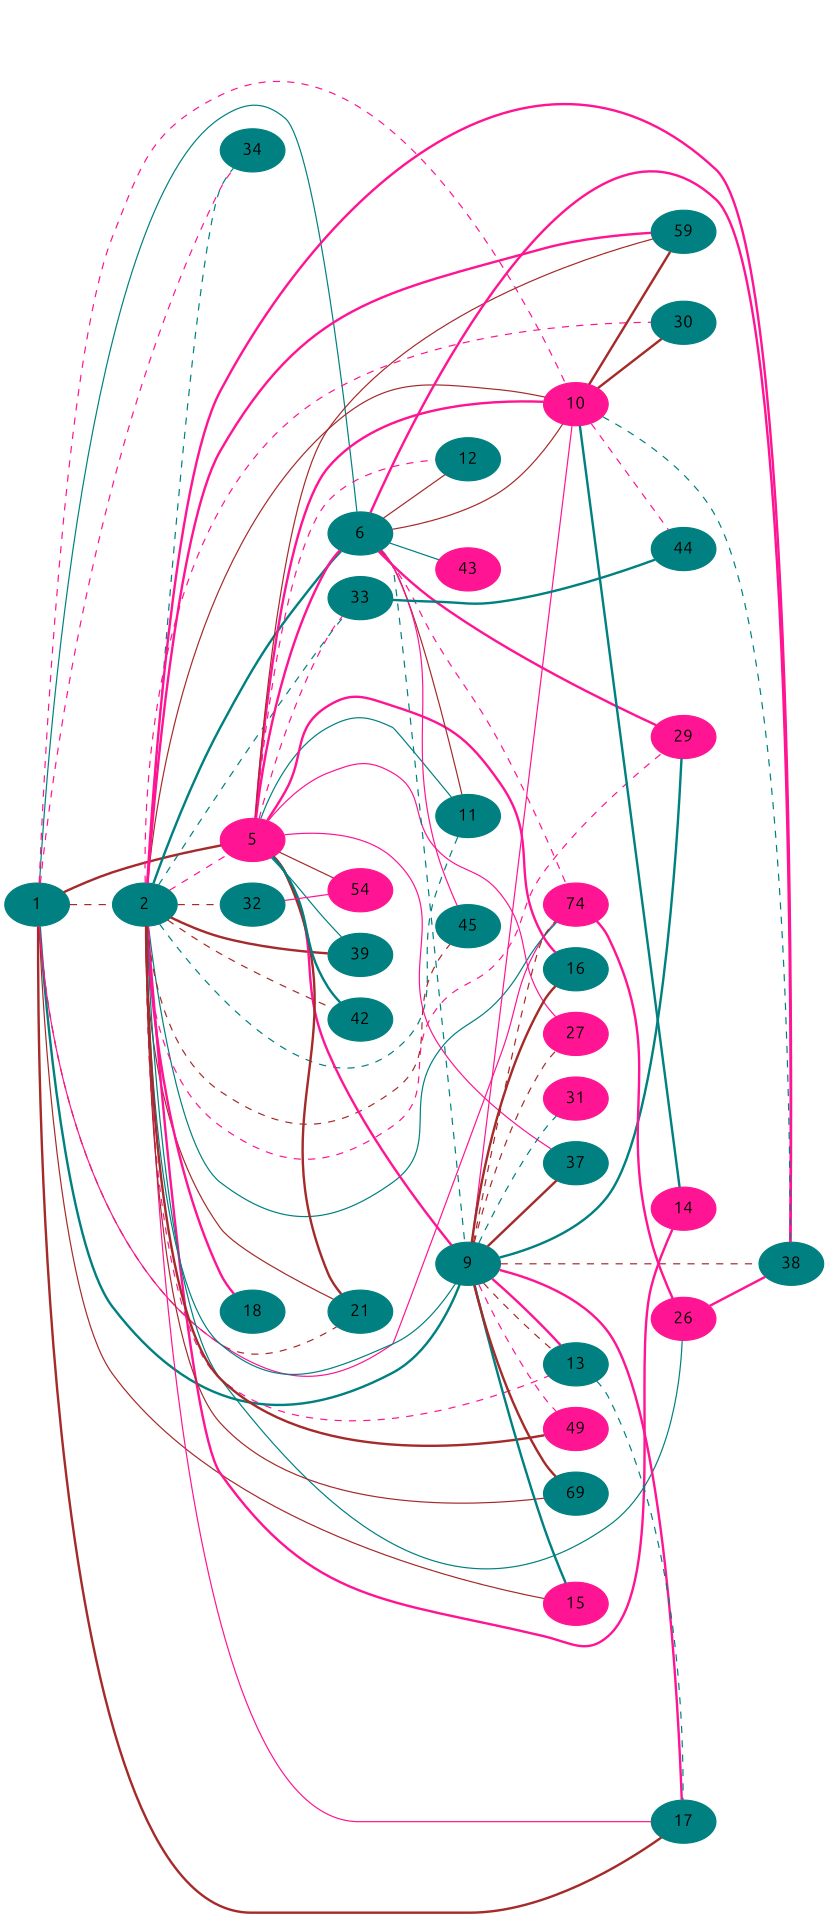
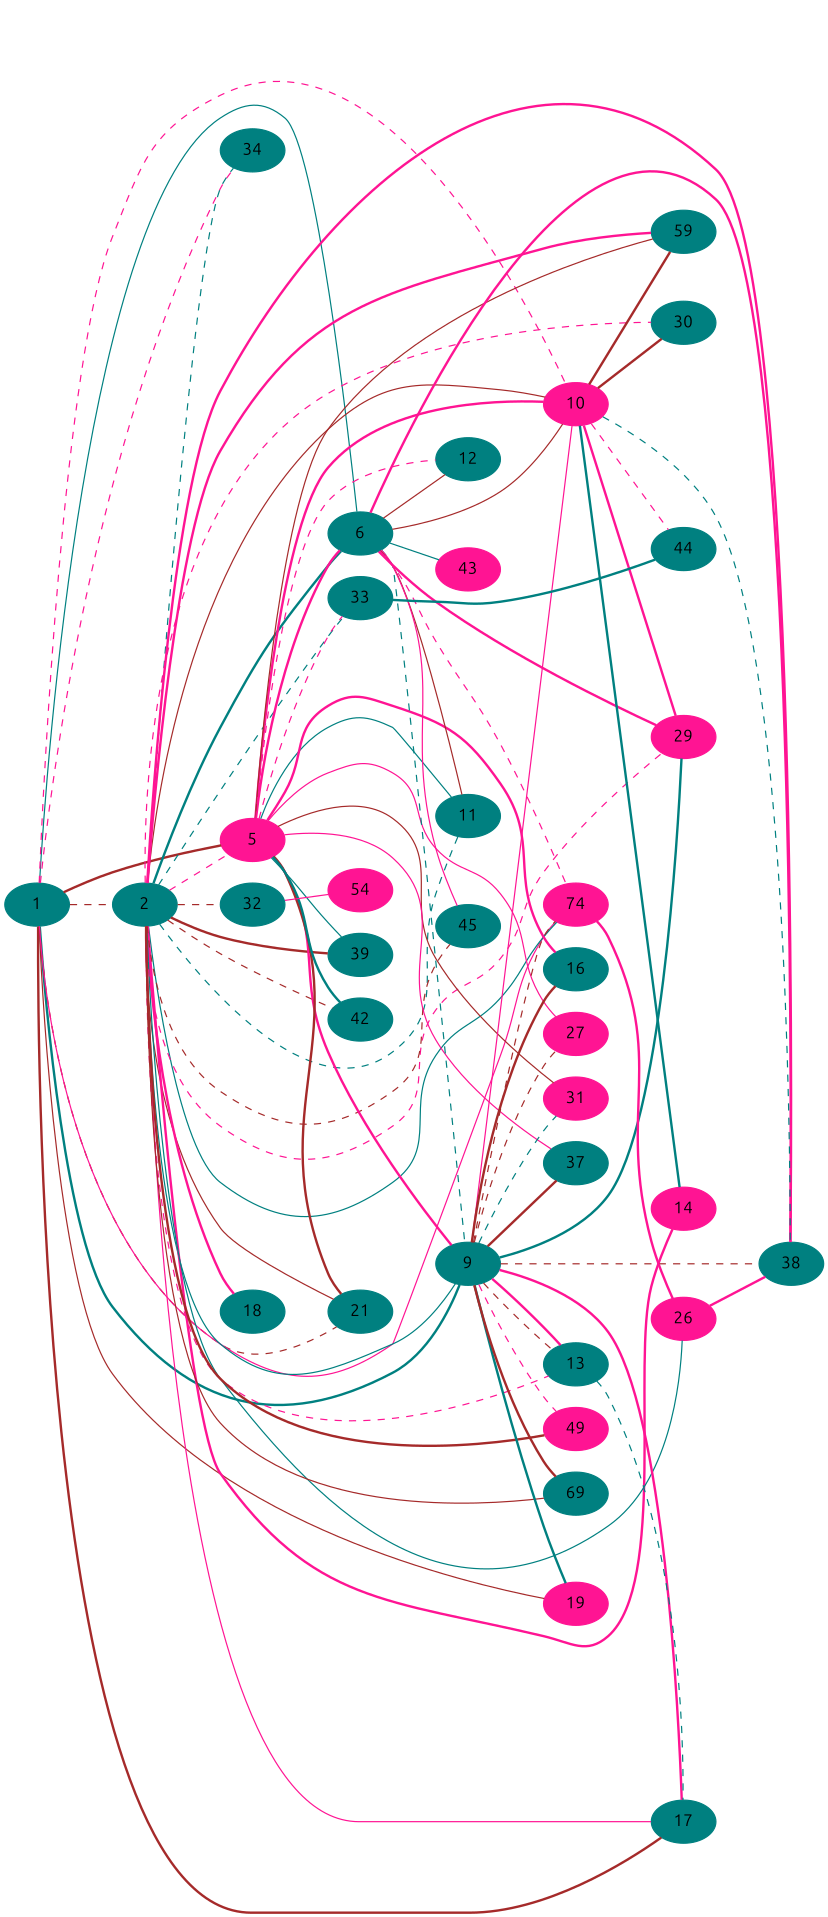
none -> (632, 578)
(306, 865) -> (415, 845)
(576, 1604) -> (576, 1604)
